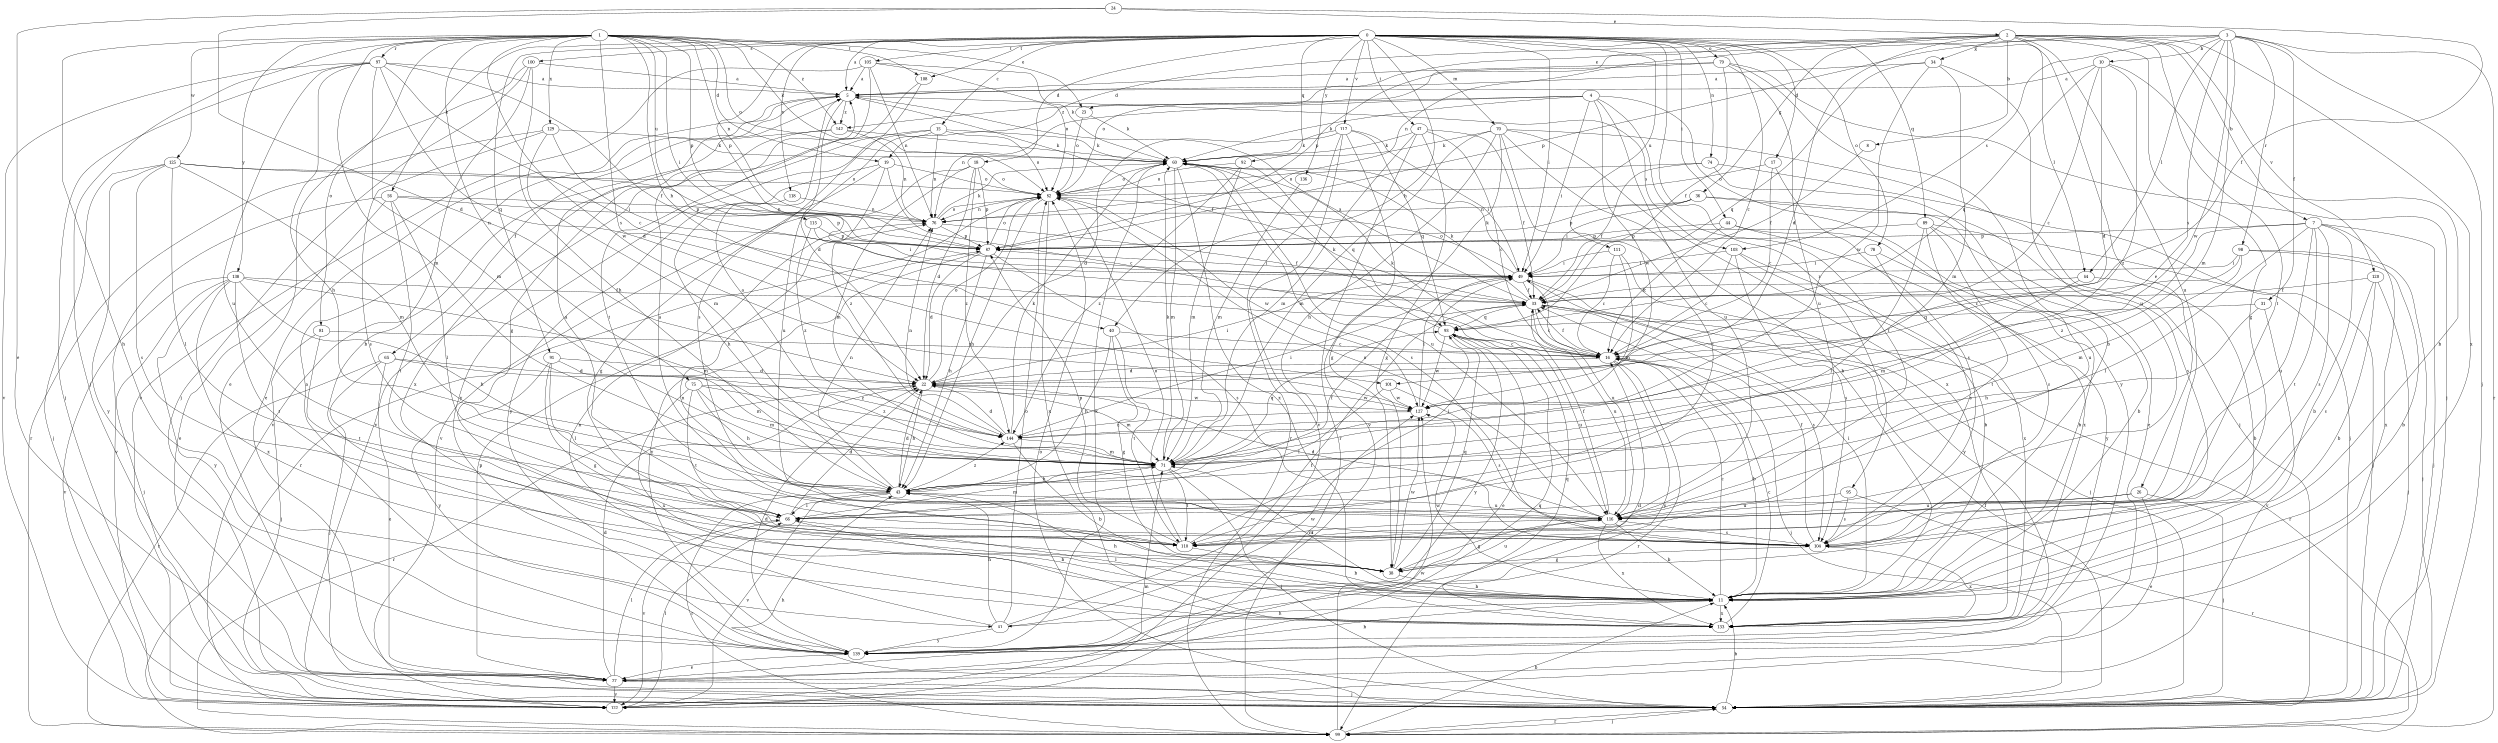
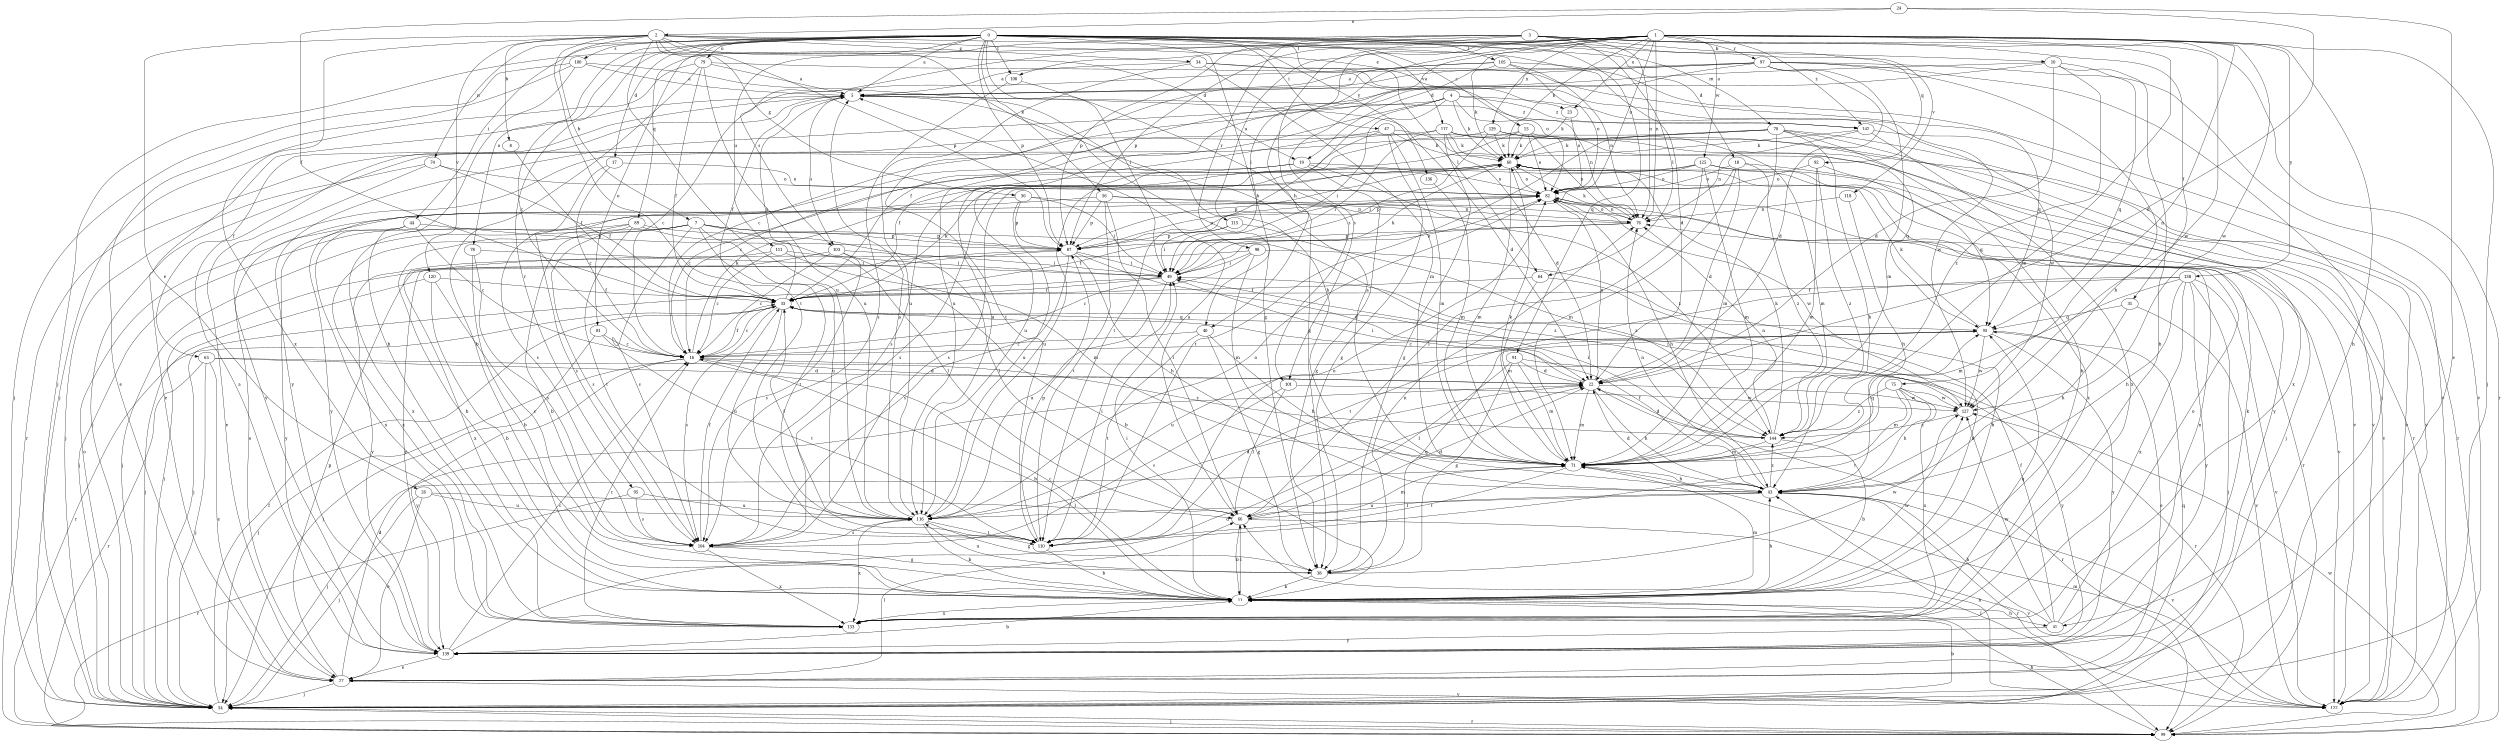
(1816, 404) -> none
